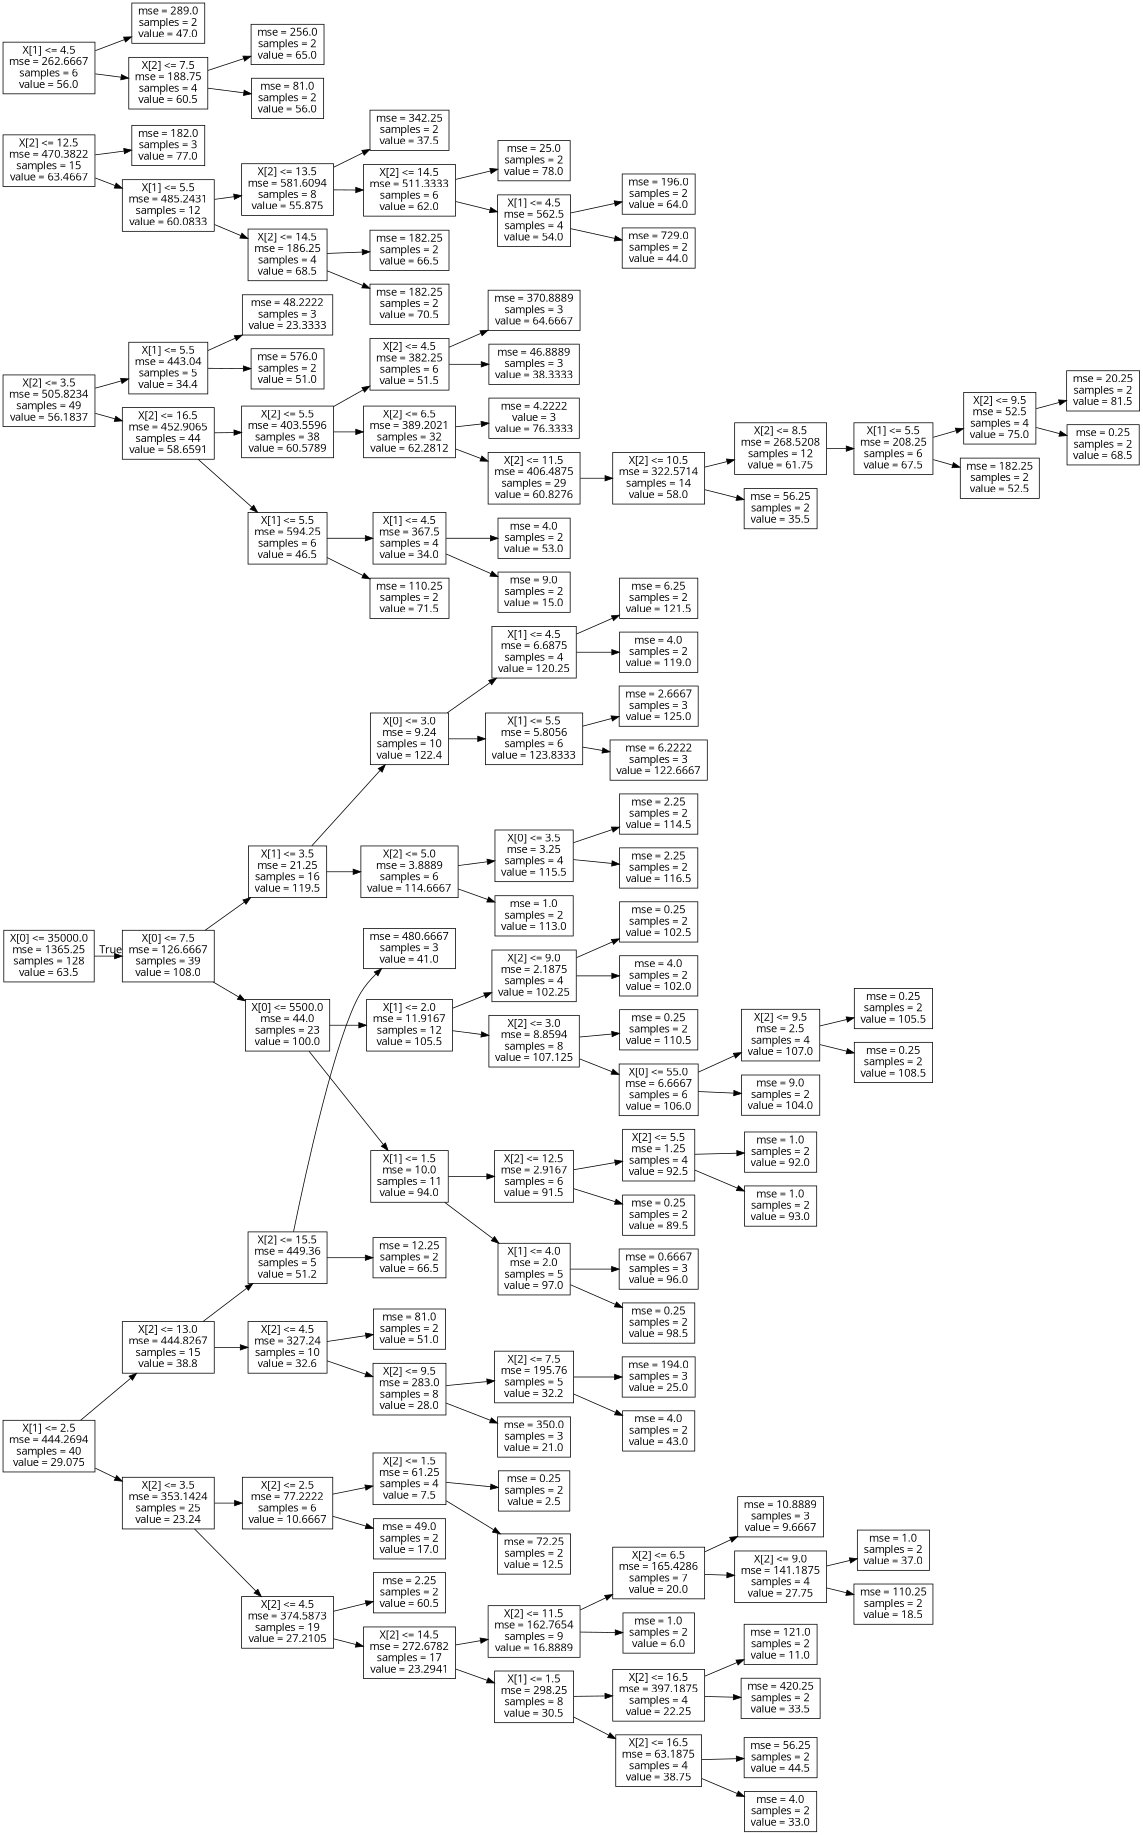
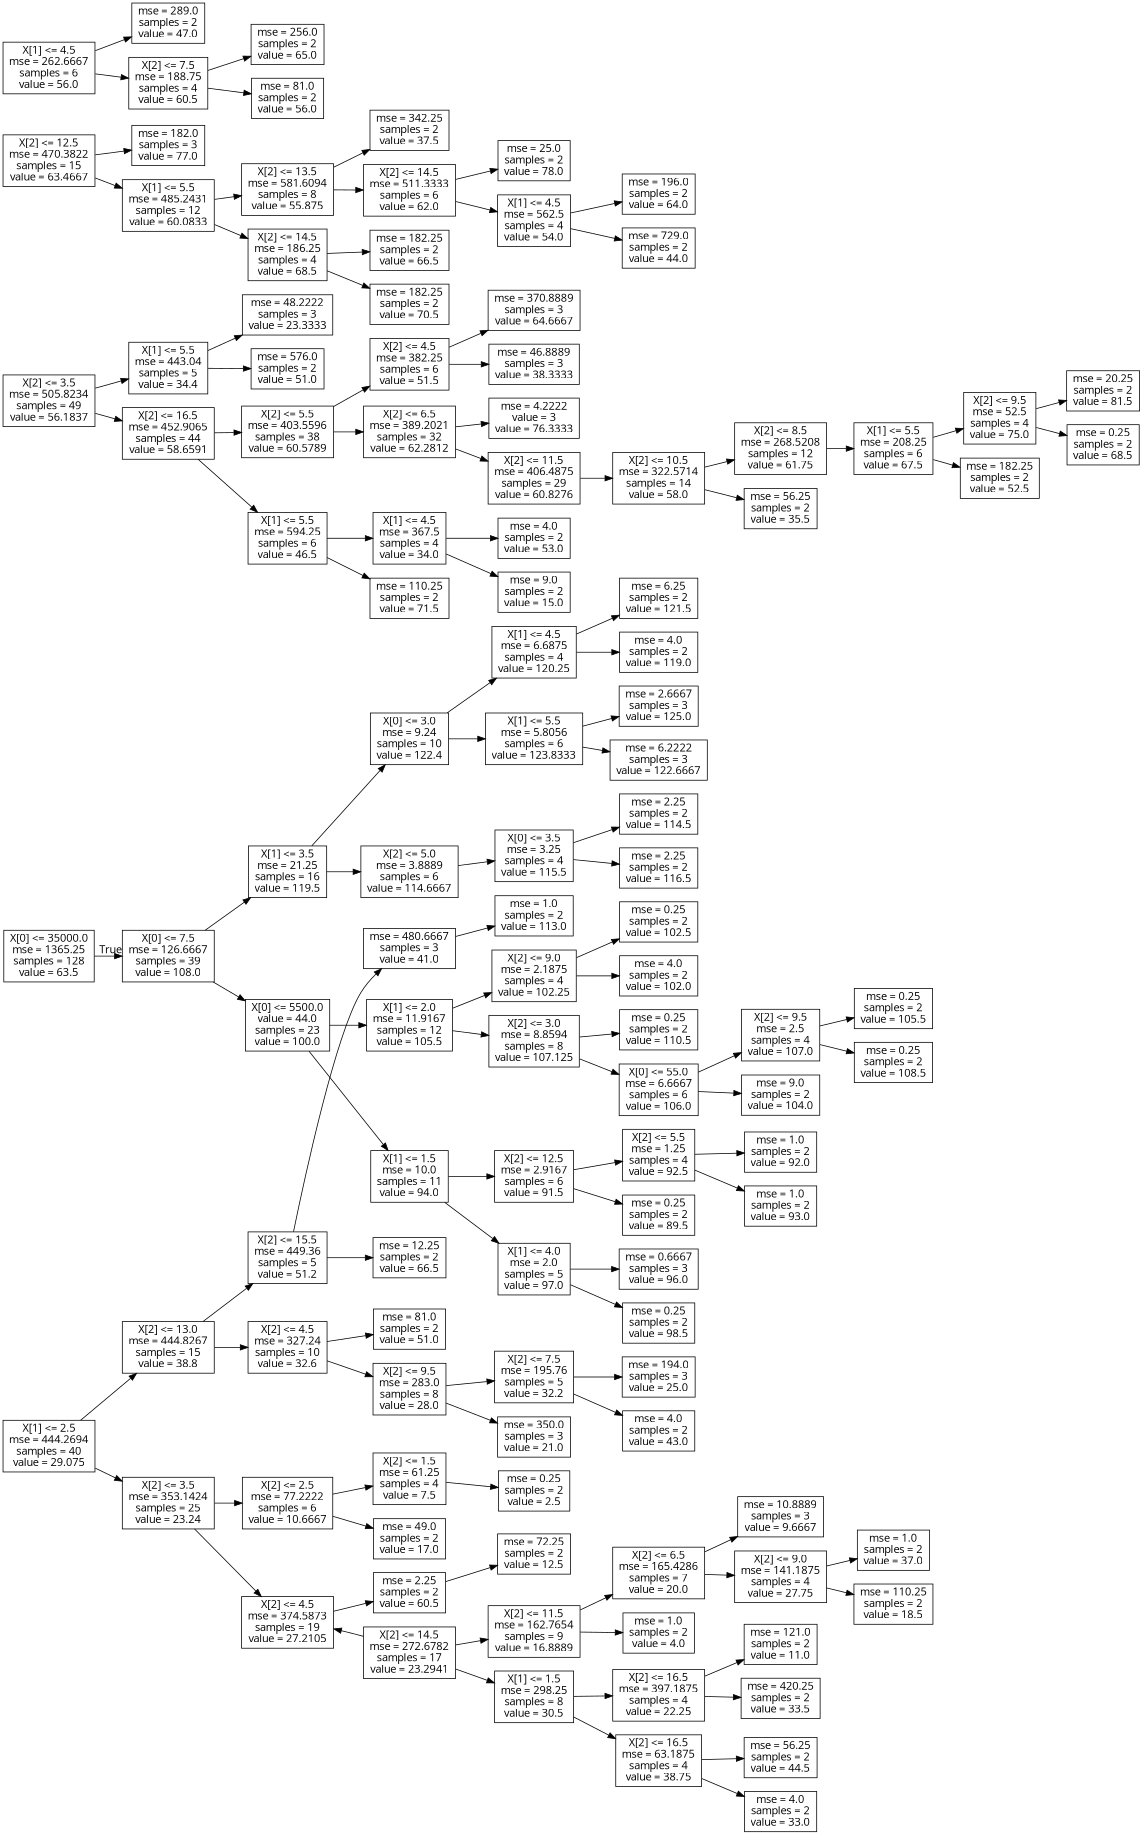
(473, 894) -> (472, 932)
(288, 1025) -> (288, 1025)
(470, 1515) -> (468, 1575)
(659, 1633) -> (659, 1633)
(345, 1642) -> (352, 1633)
